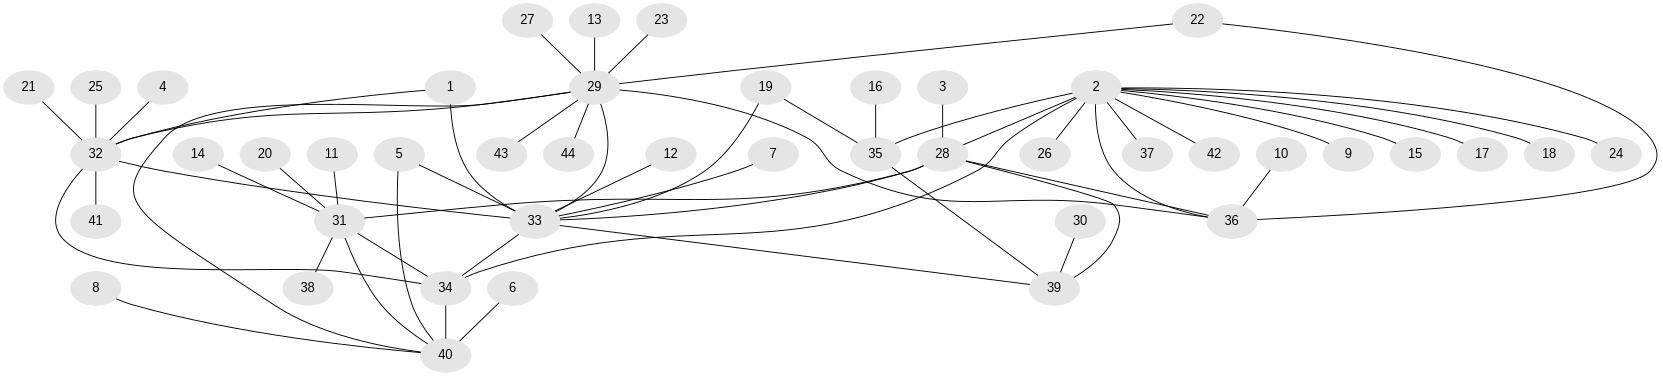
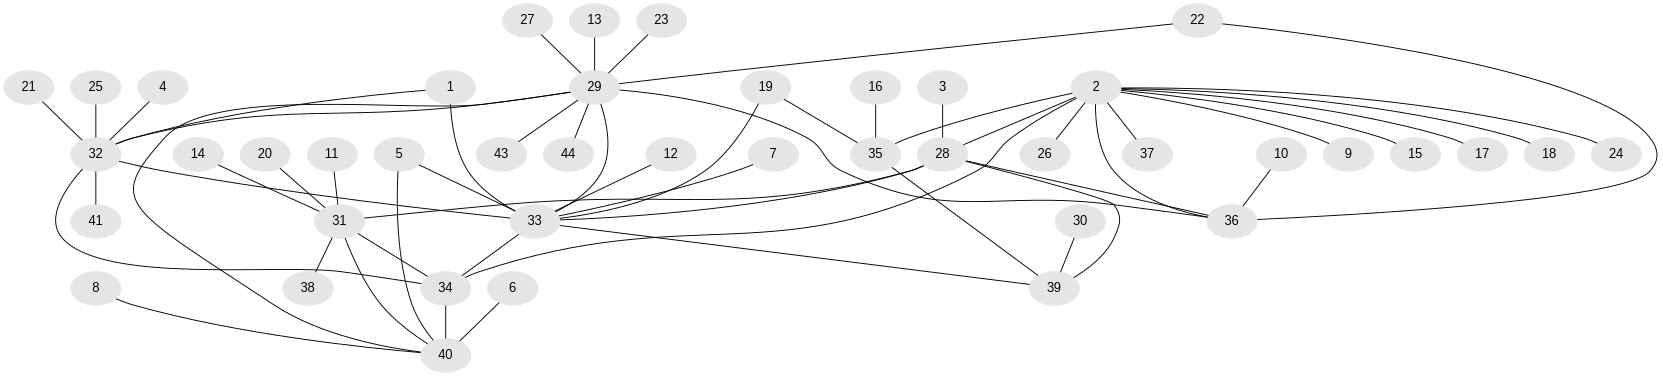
(1214, 154) -> none
